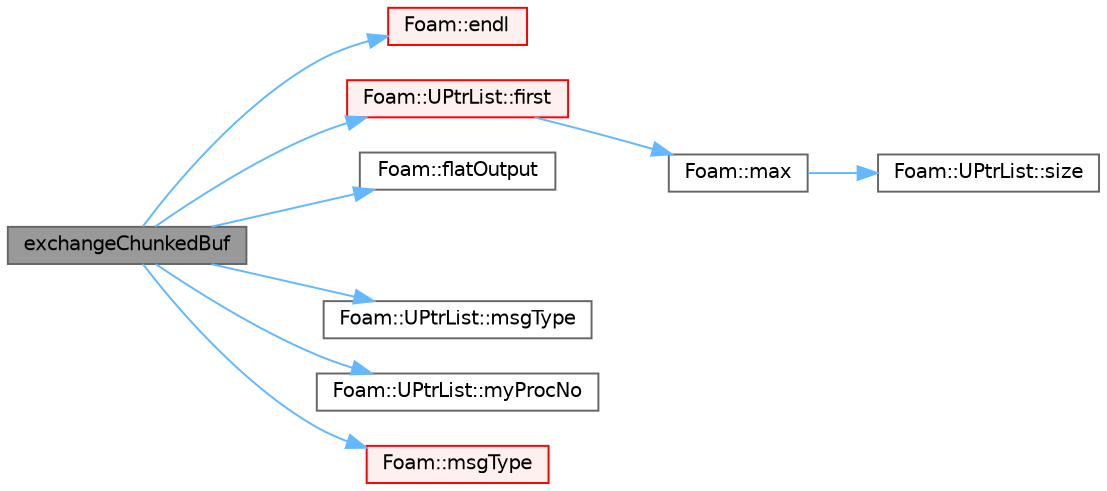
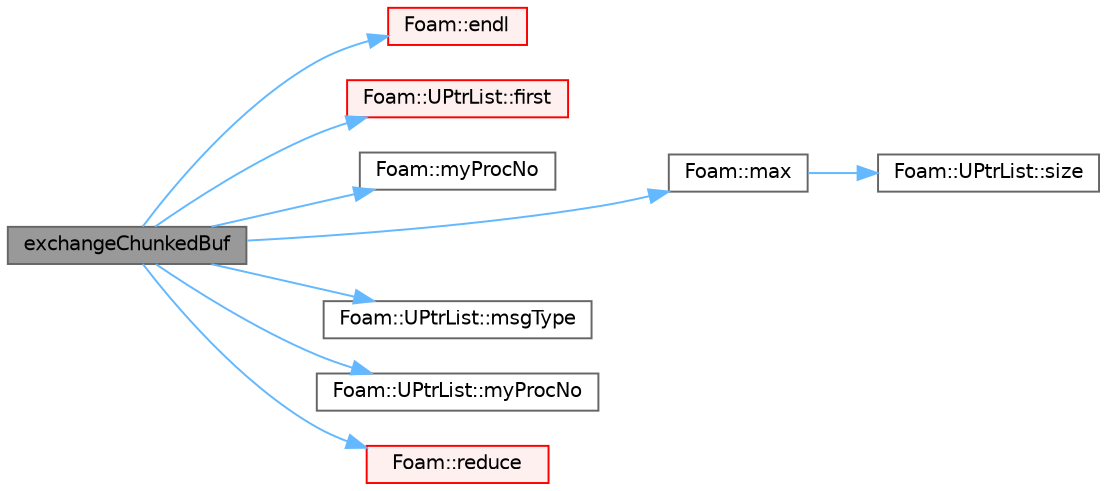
(594, 133) -> (449, 225)
(458, 171) -> (458, 171)
(458, 464) -> (458, 464)
